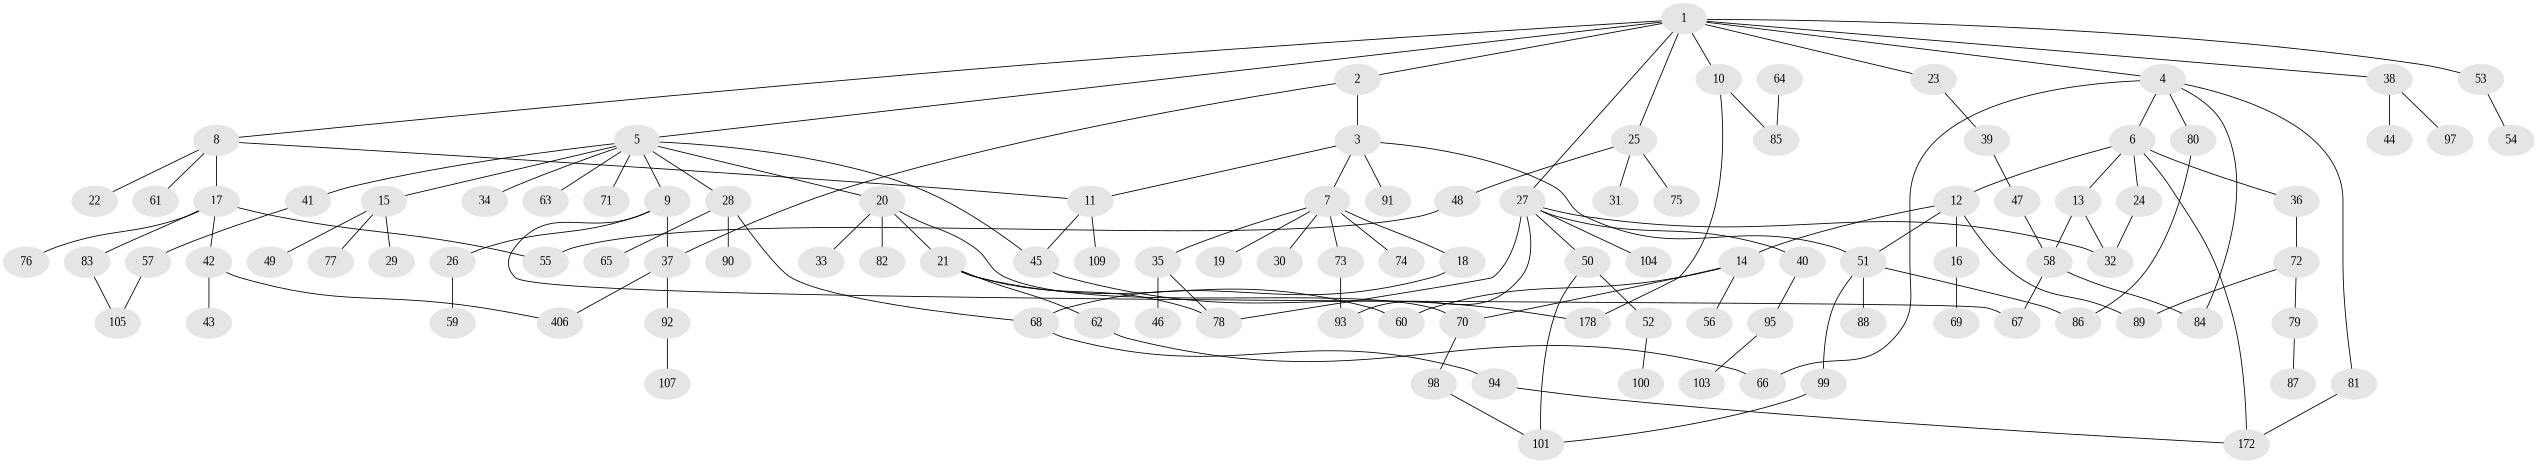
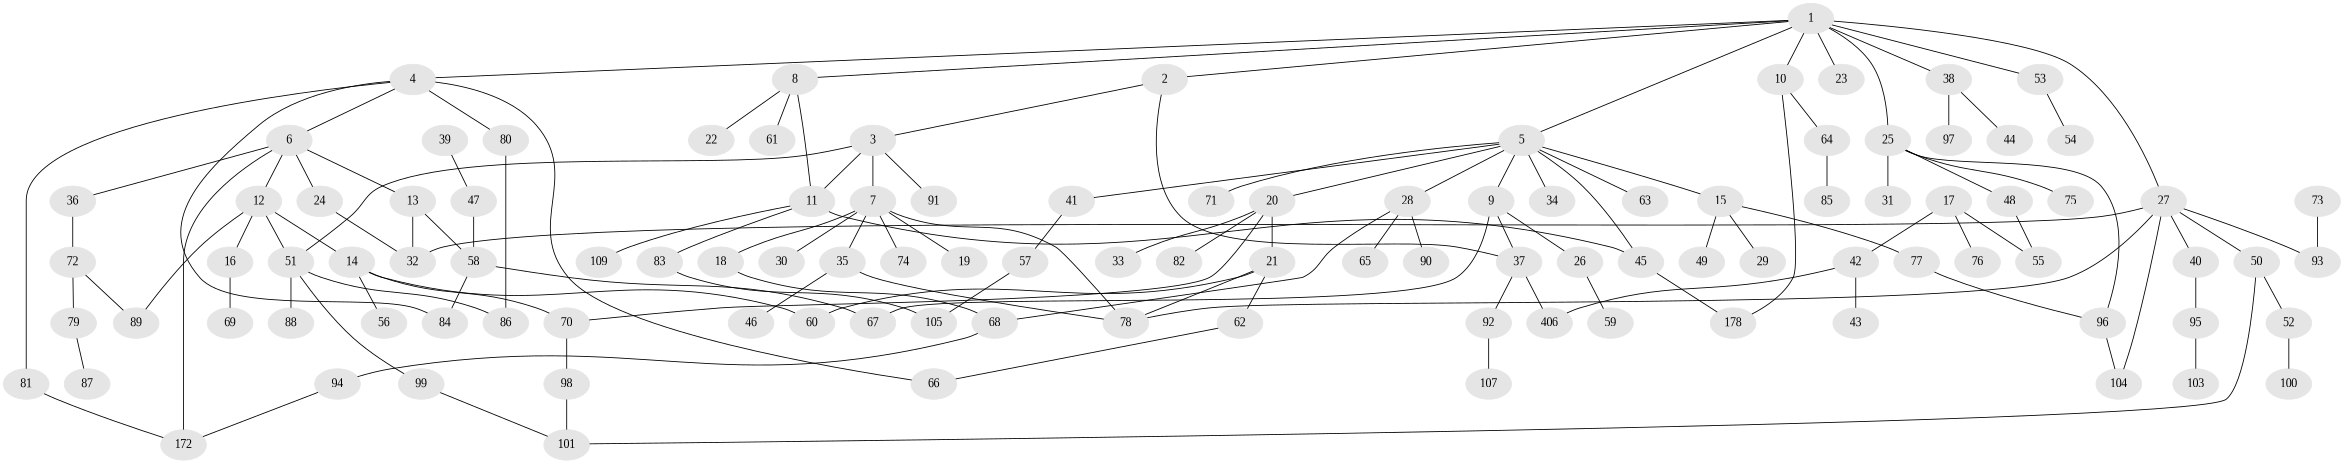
(1748, 110) -> (1804, 110)
(1960, 110) -> none
(217, 171) -> none
(152, 232) -> (723, 234)
(1334, 232) -> (1016, 231)
none -> (2103, 323)
